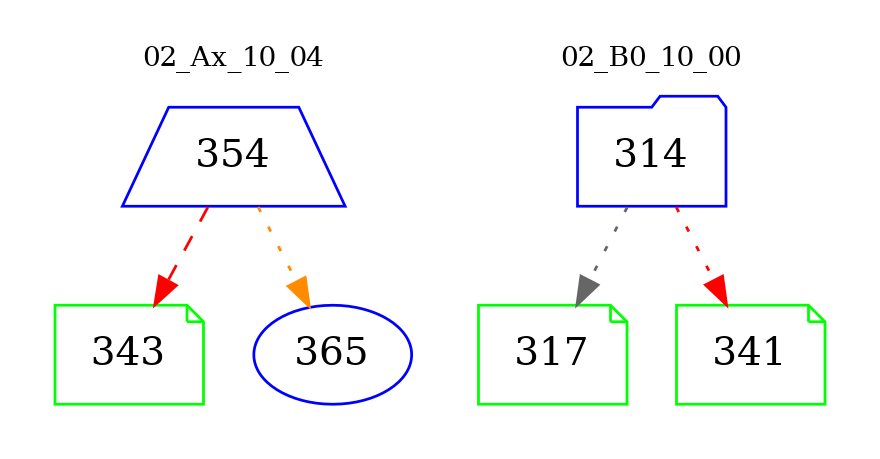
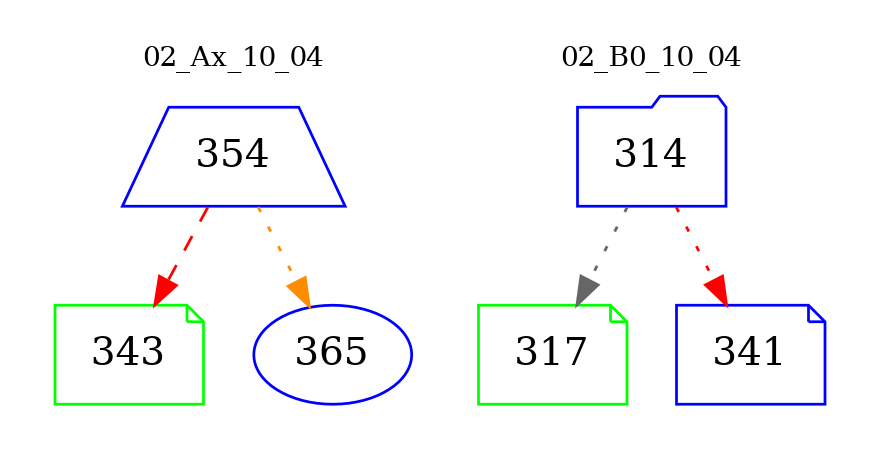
(652, 59) -> (652, 59)
(751, 355) -> (751, 355)
